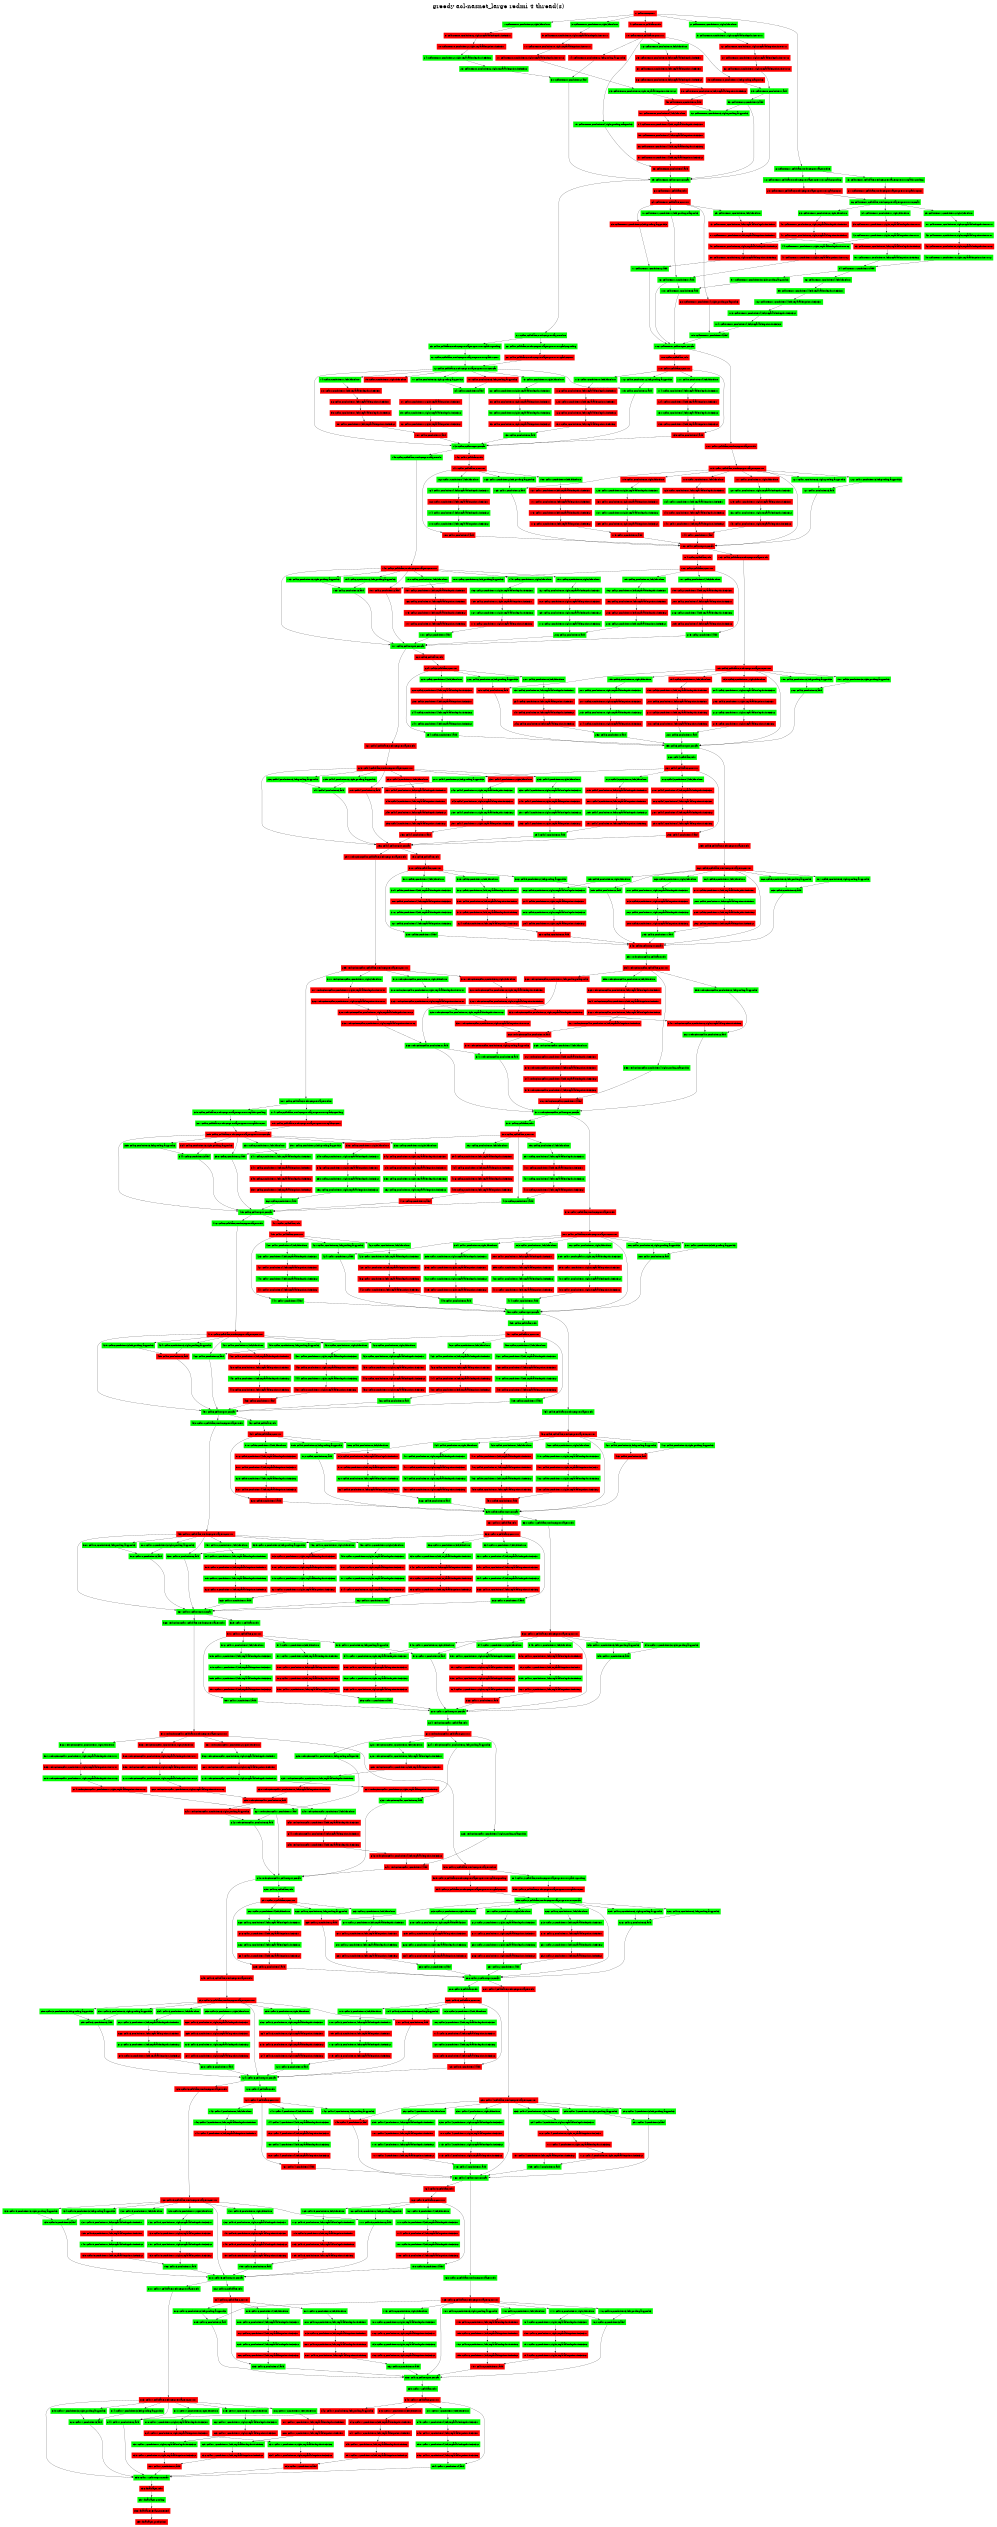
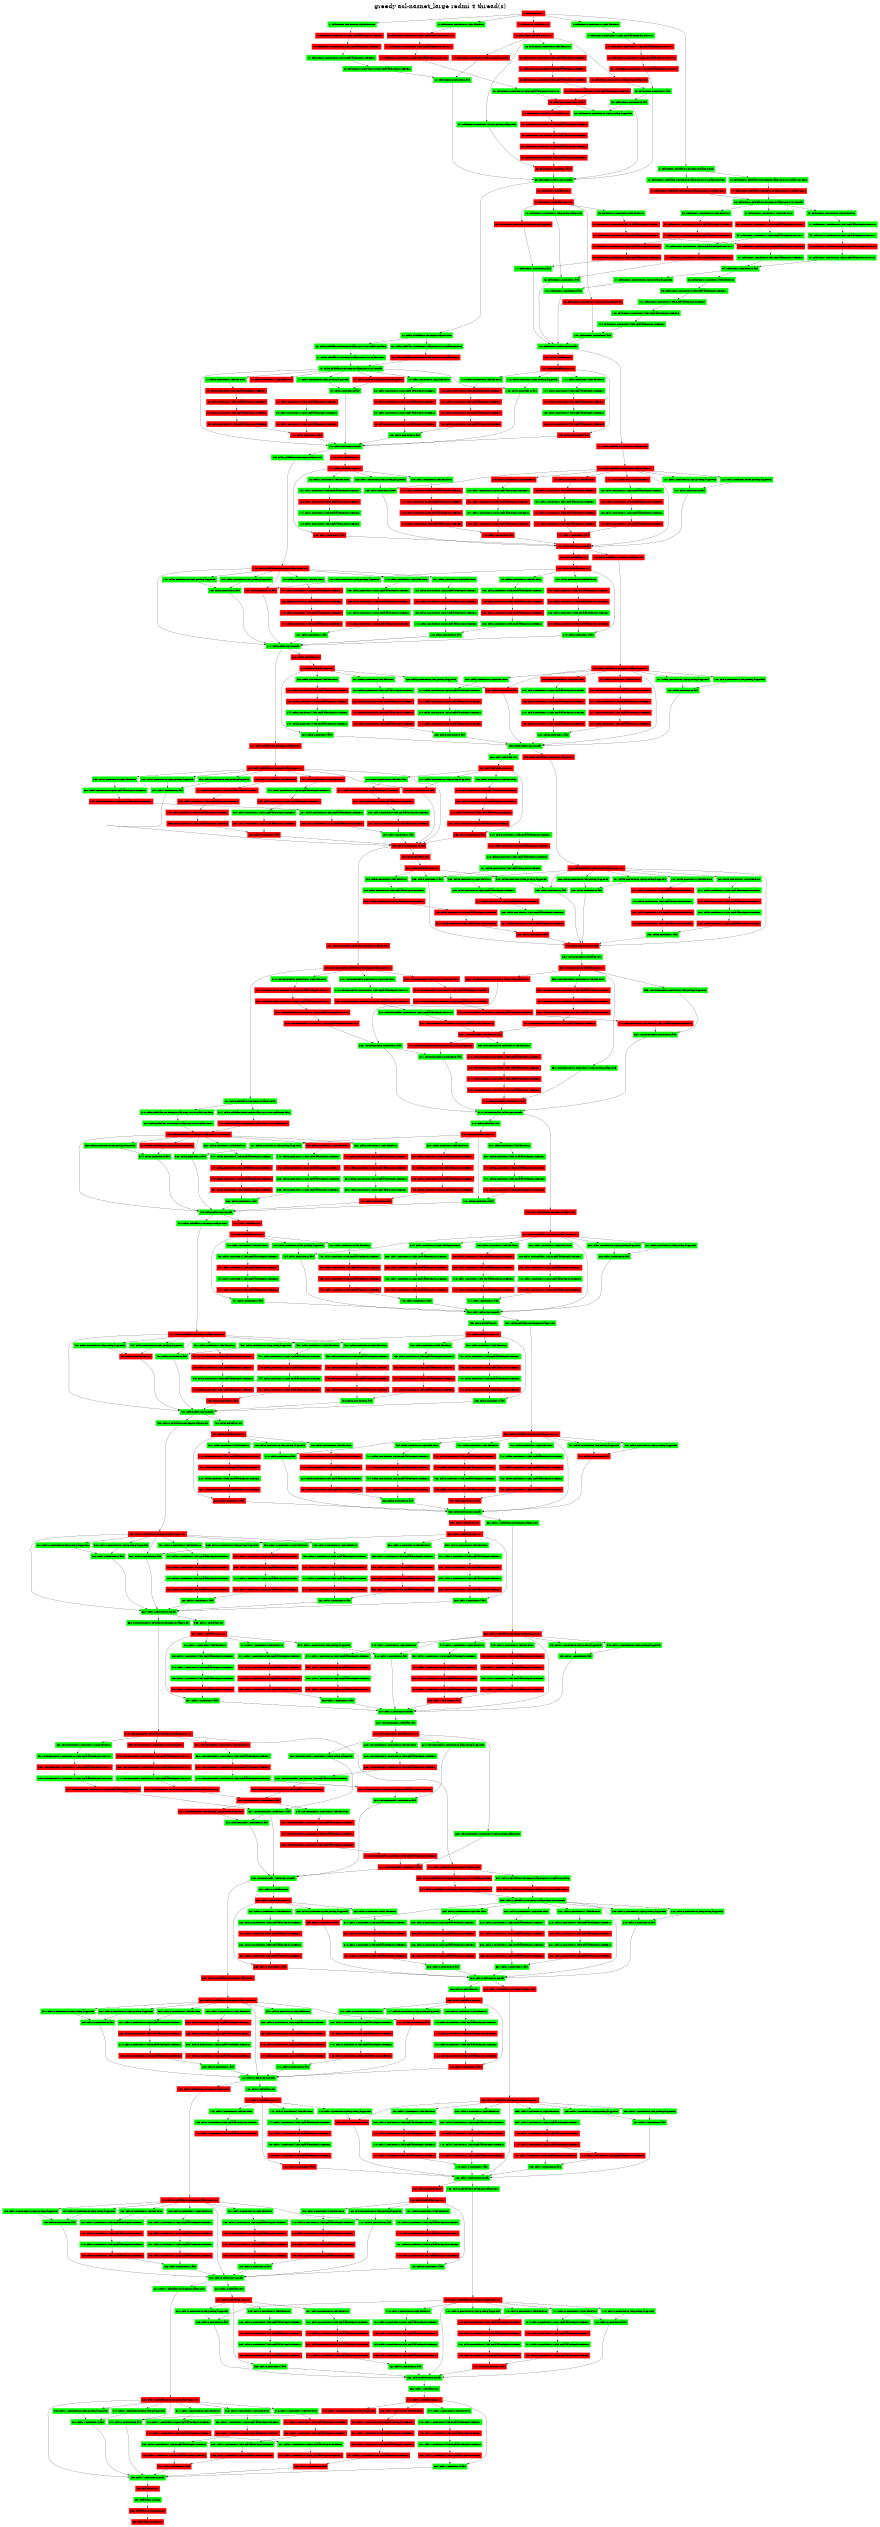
(423, 879) -> none
(476, 1246) -> (435, 1246)
(438, 1923) -> (443, 1923)
